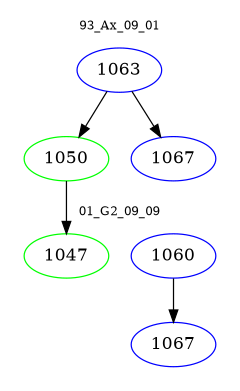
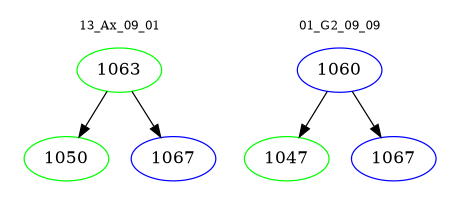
(120, 26) -> (120, 26)
(119, 70) -> (119, 70)
(66, 208) -> (317, 109)
